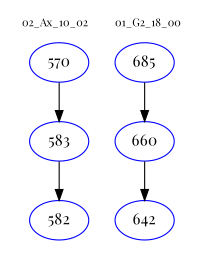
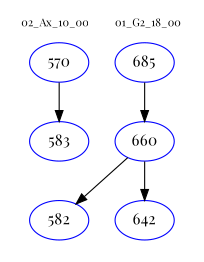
(55, 24) -> (55, 24)
(59, 175) -> (114, 170)
